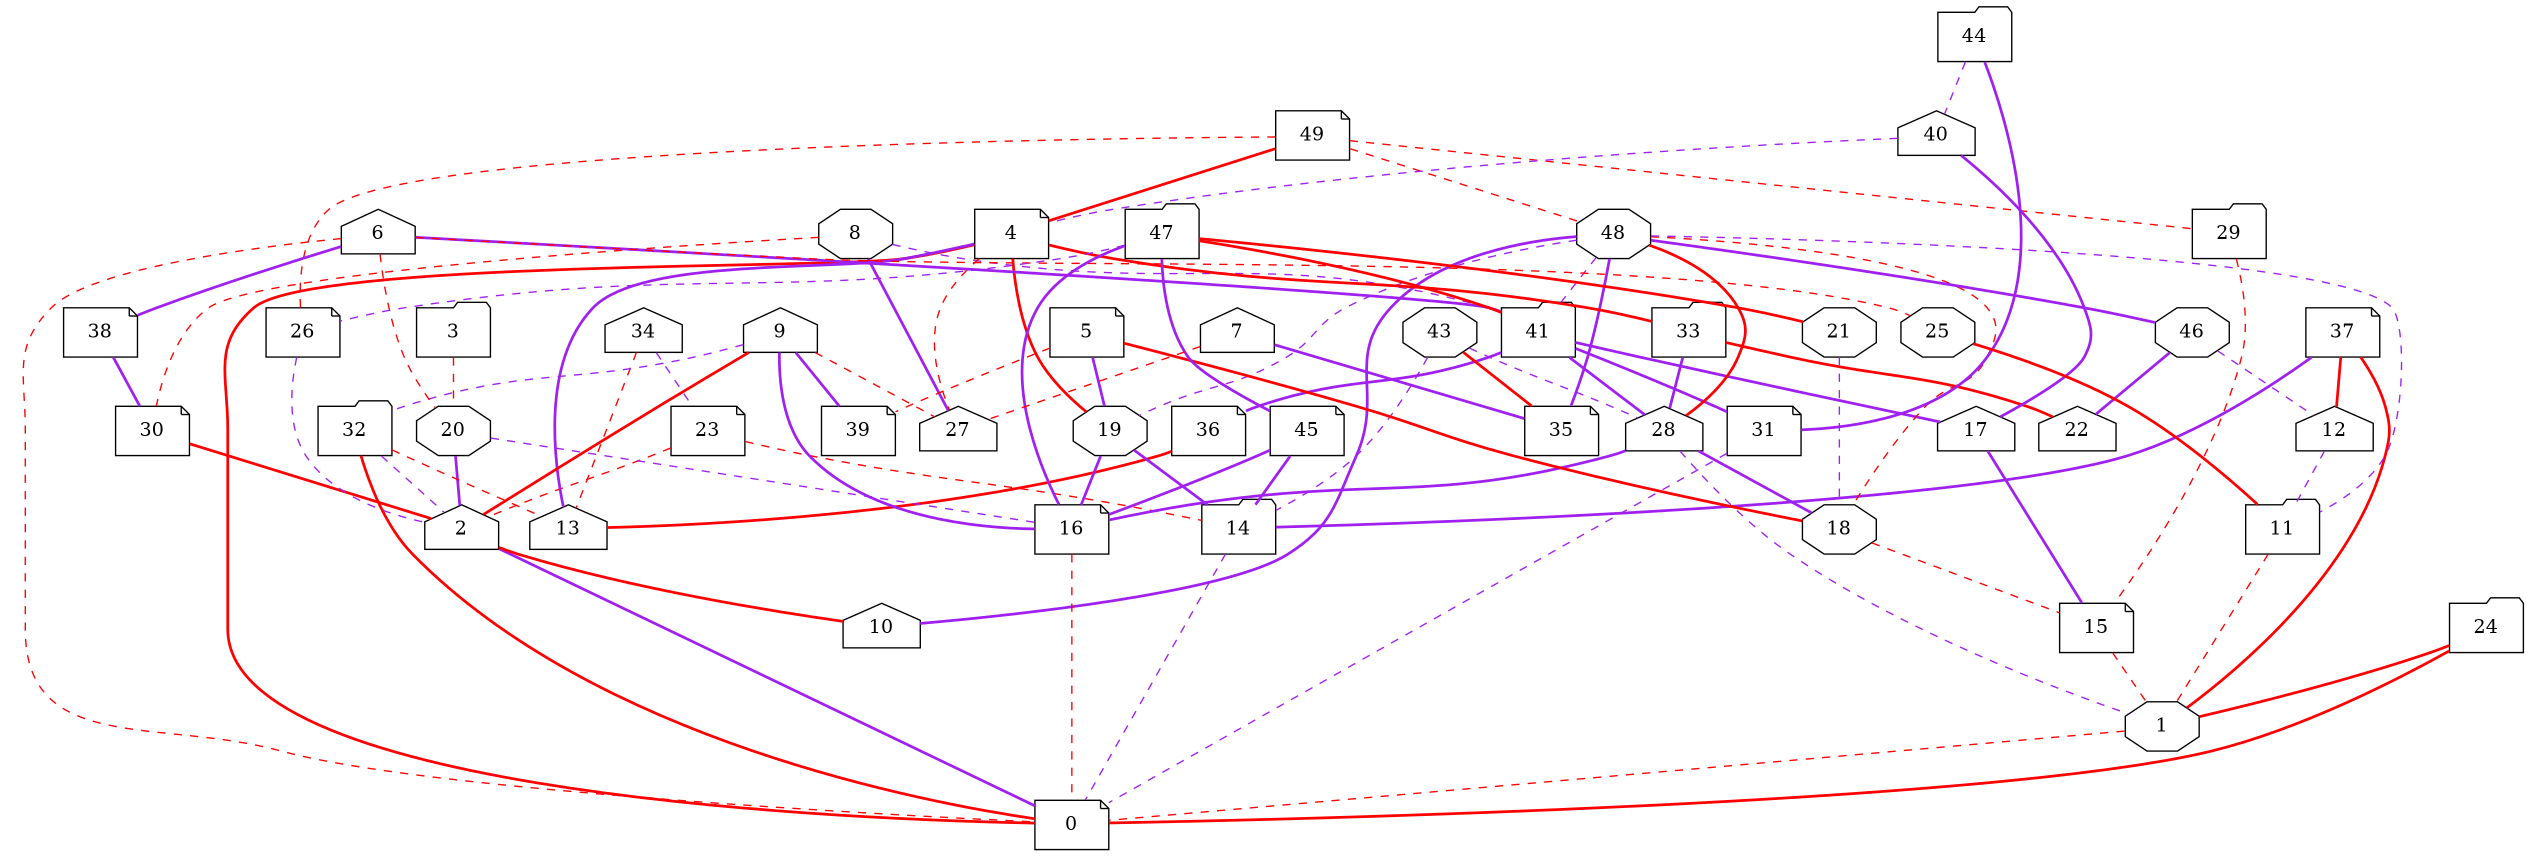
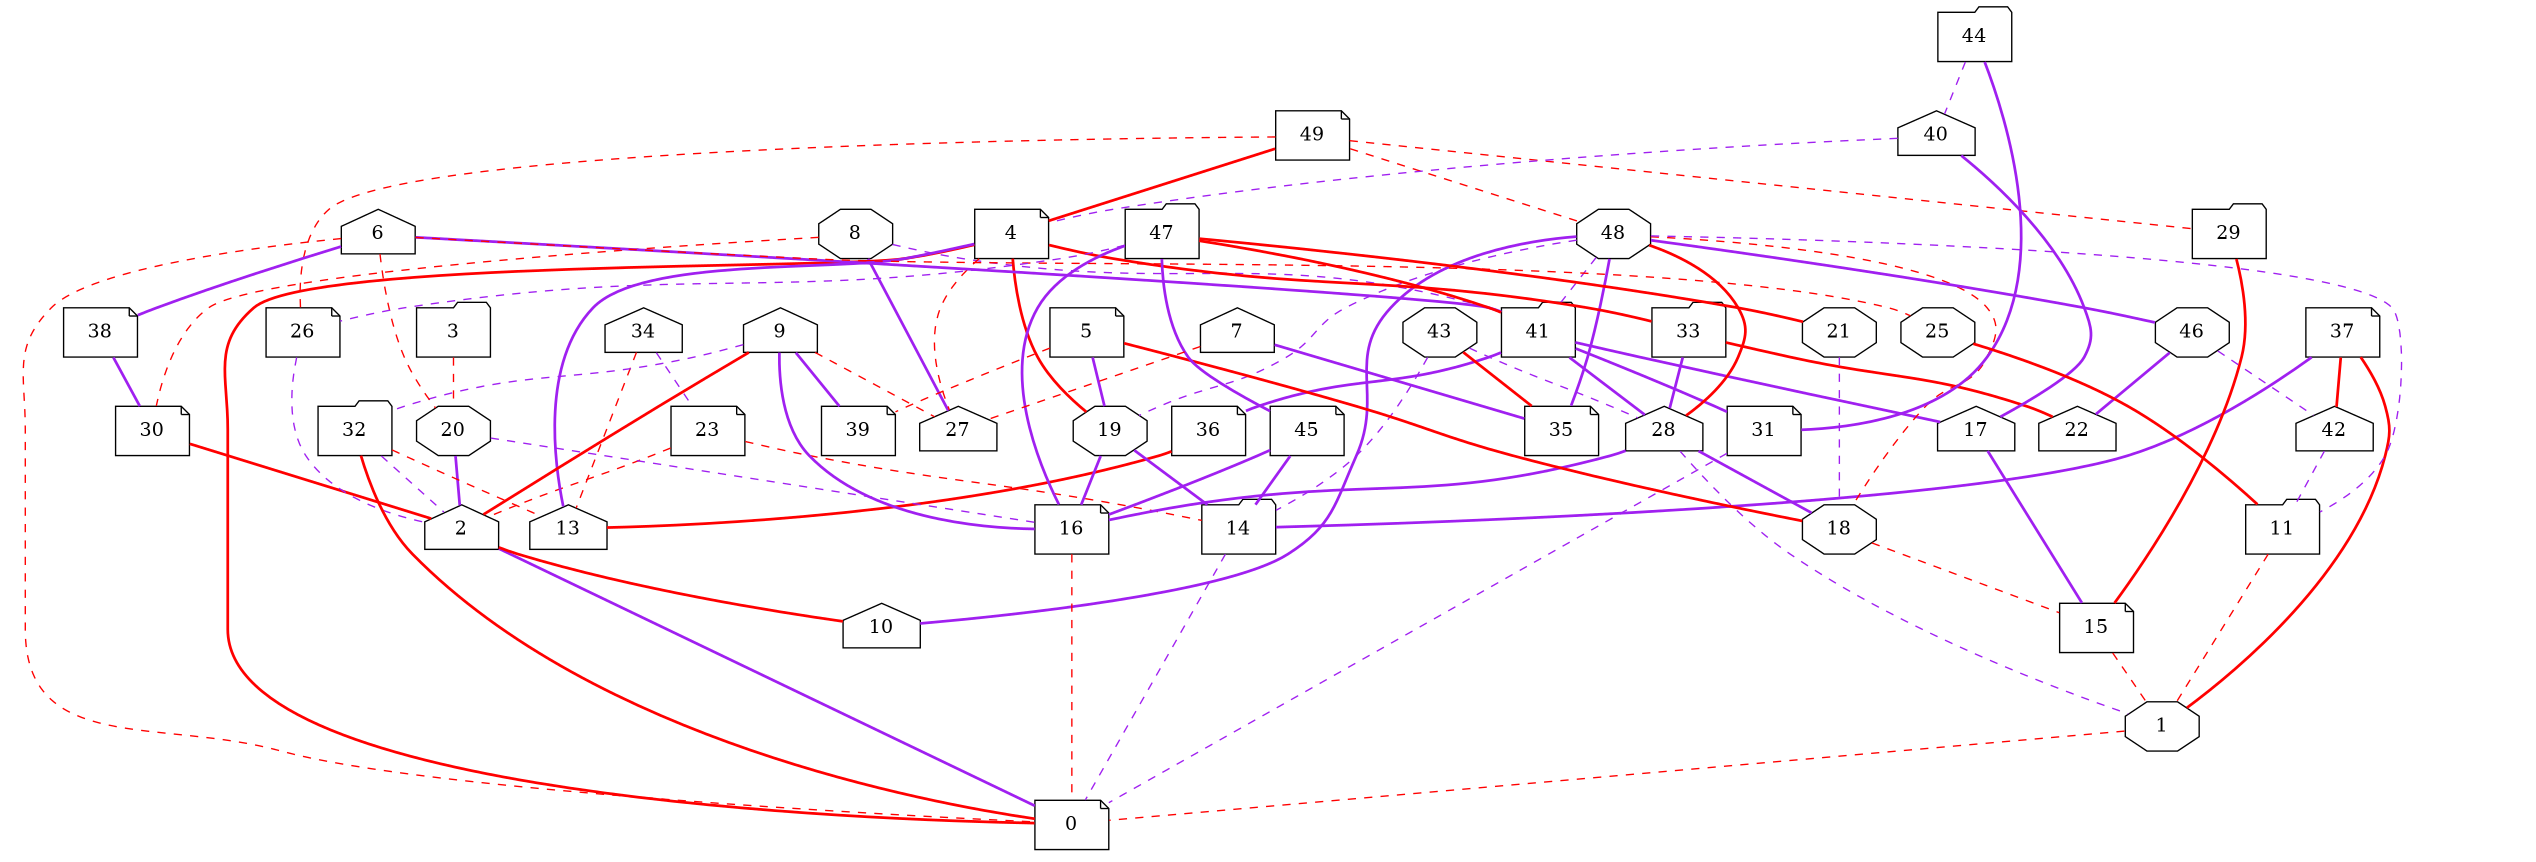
(2335, 431) -> (2335, 431)
(2211, 441) -> (2211, 441)
(2486, 628) -> none
